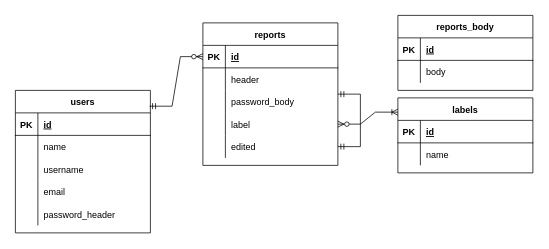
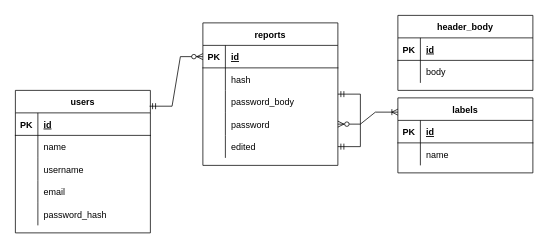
(465, 27) -> (465, 27)
(246, 80) -> (241, 80)
(241, 125) -> (251, 125)
(81, 215) -> (76, 215)
